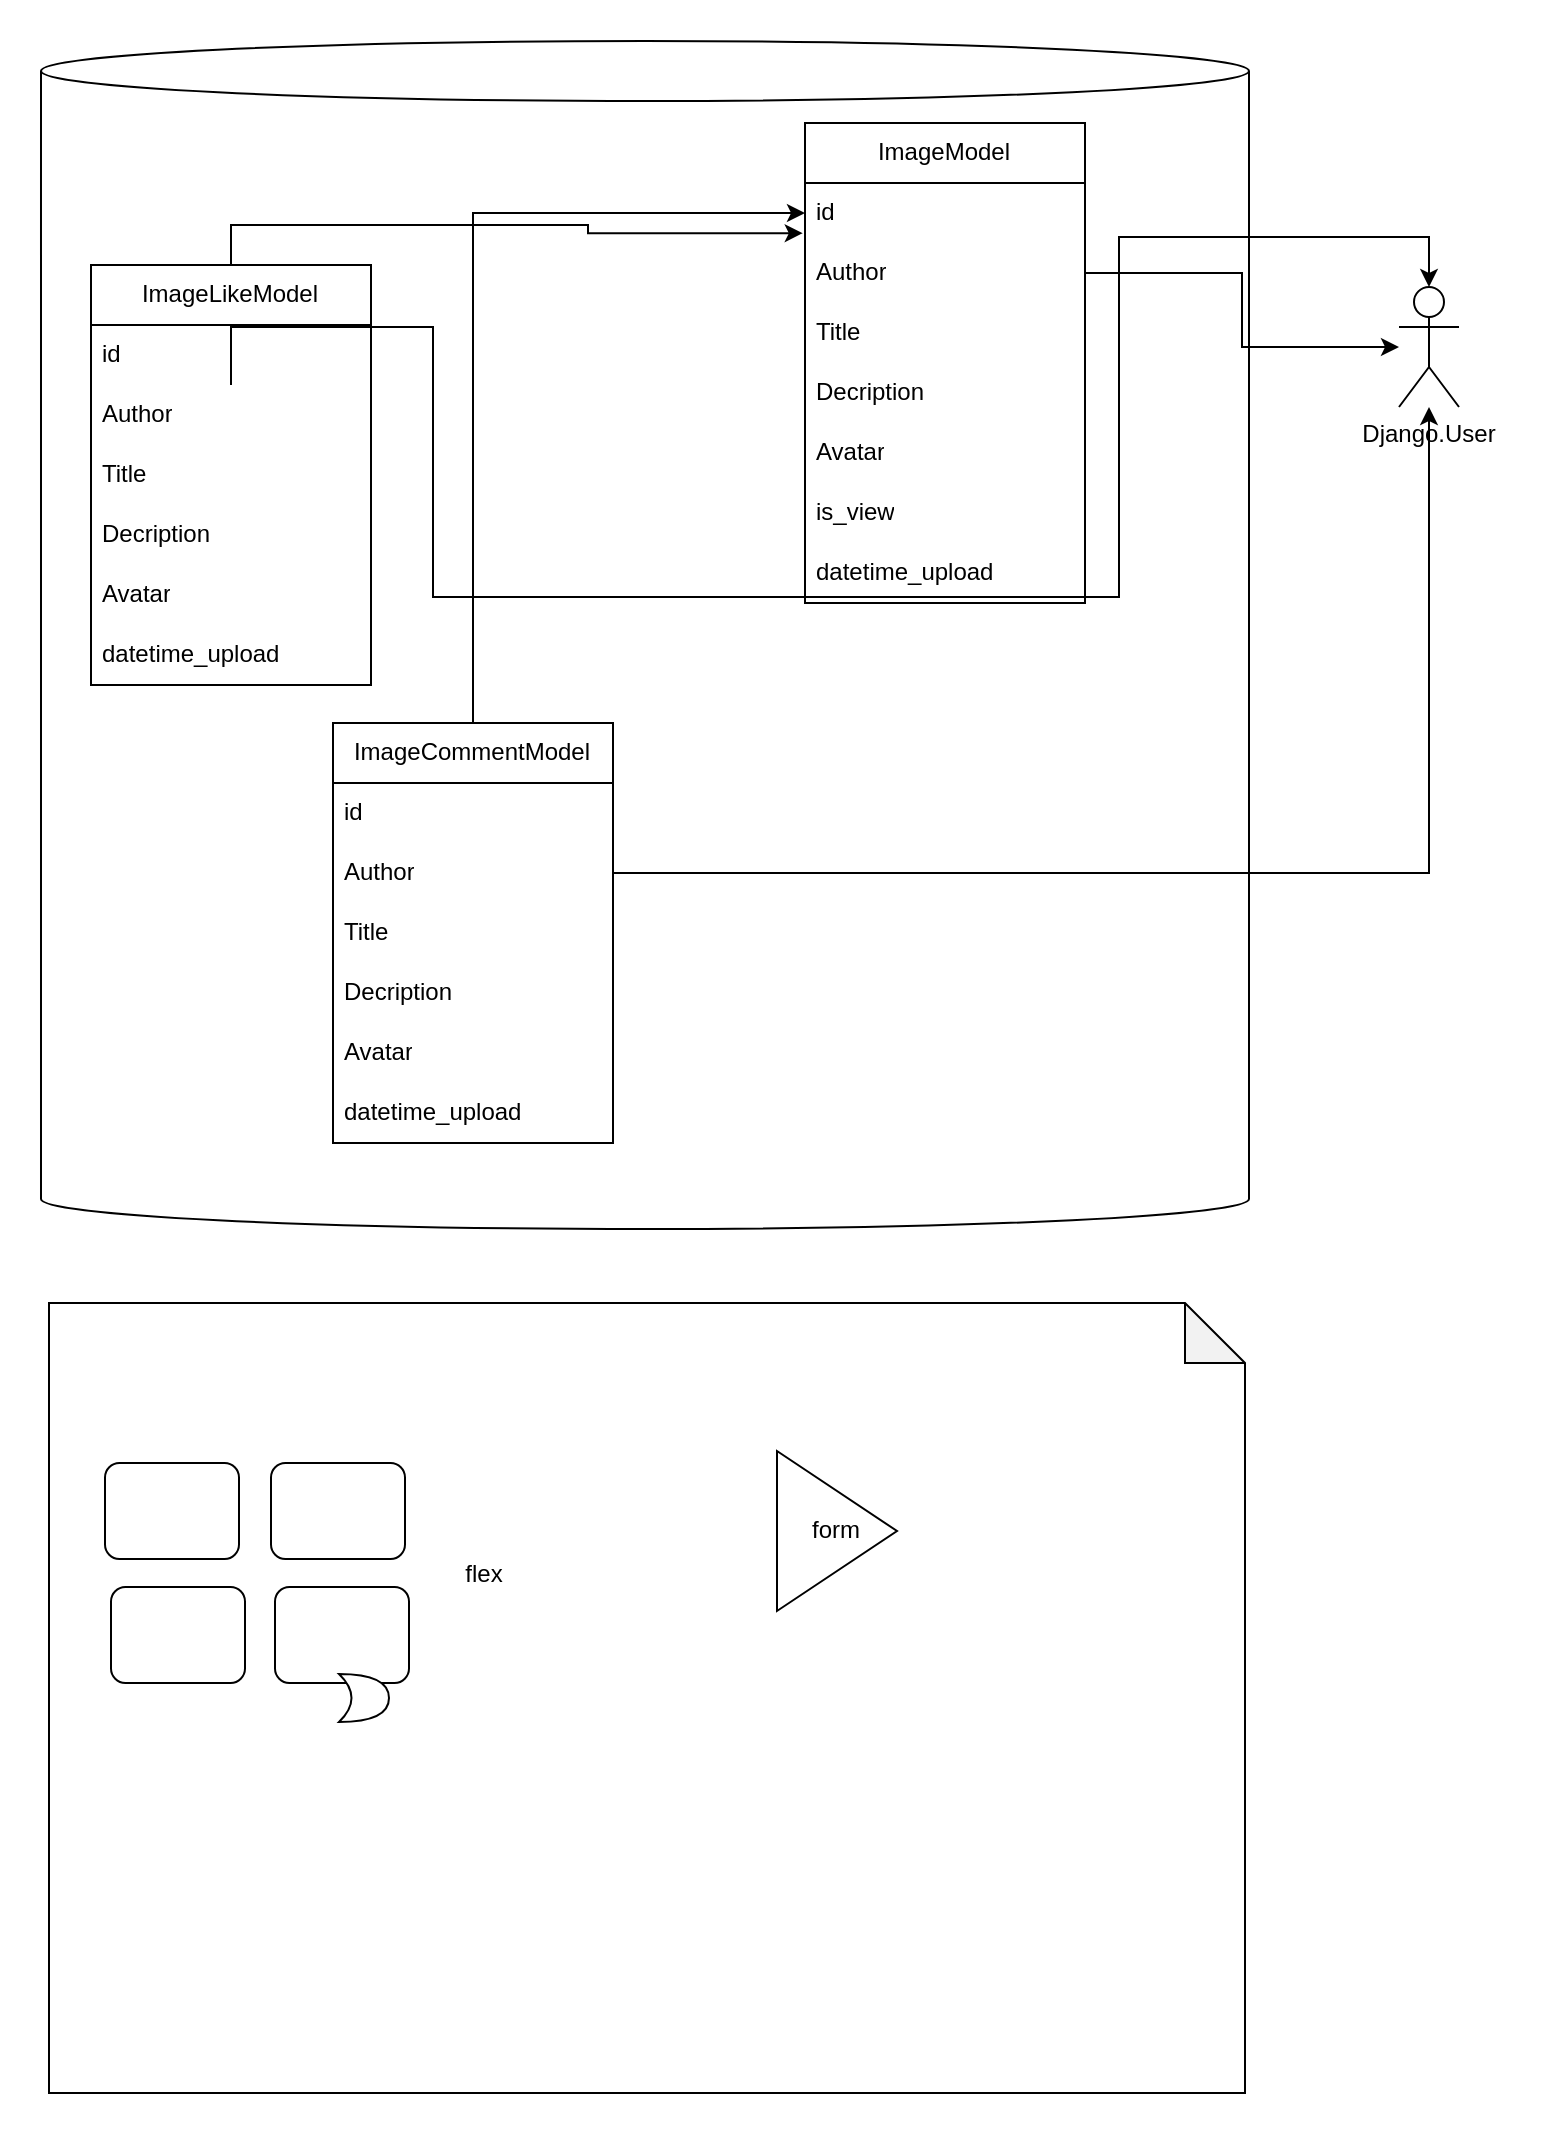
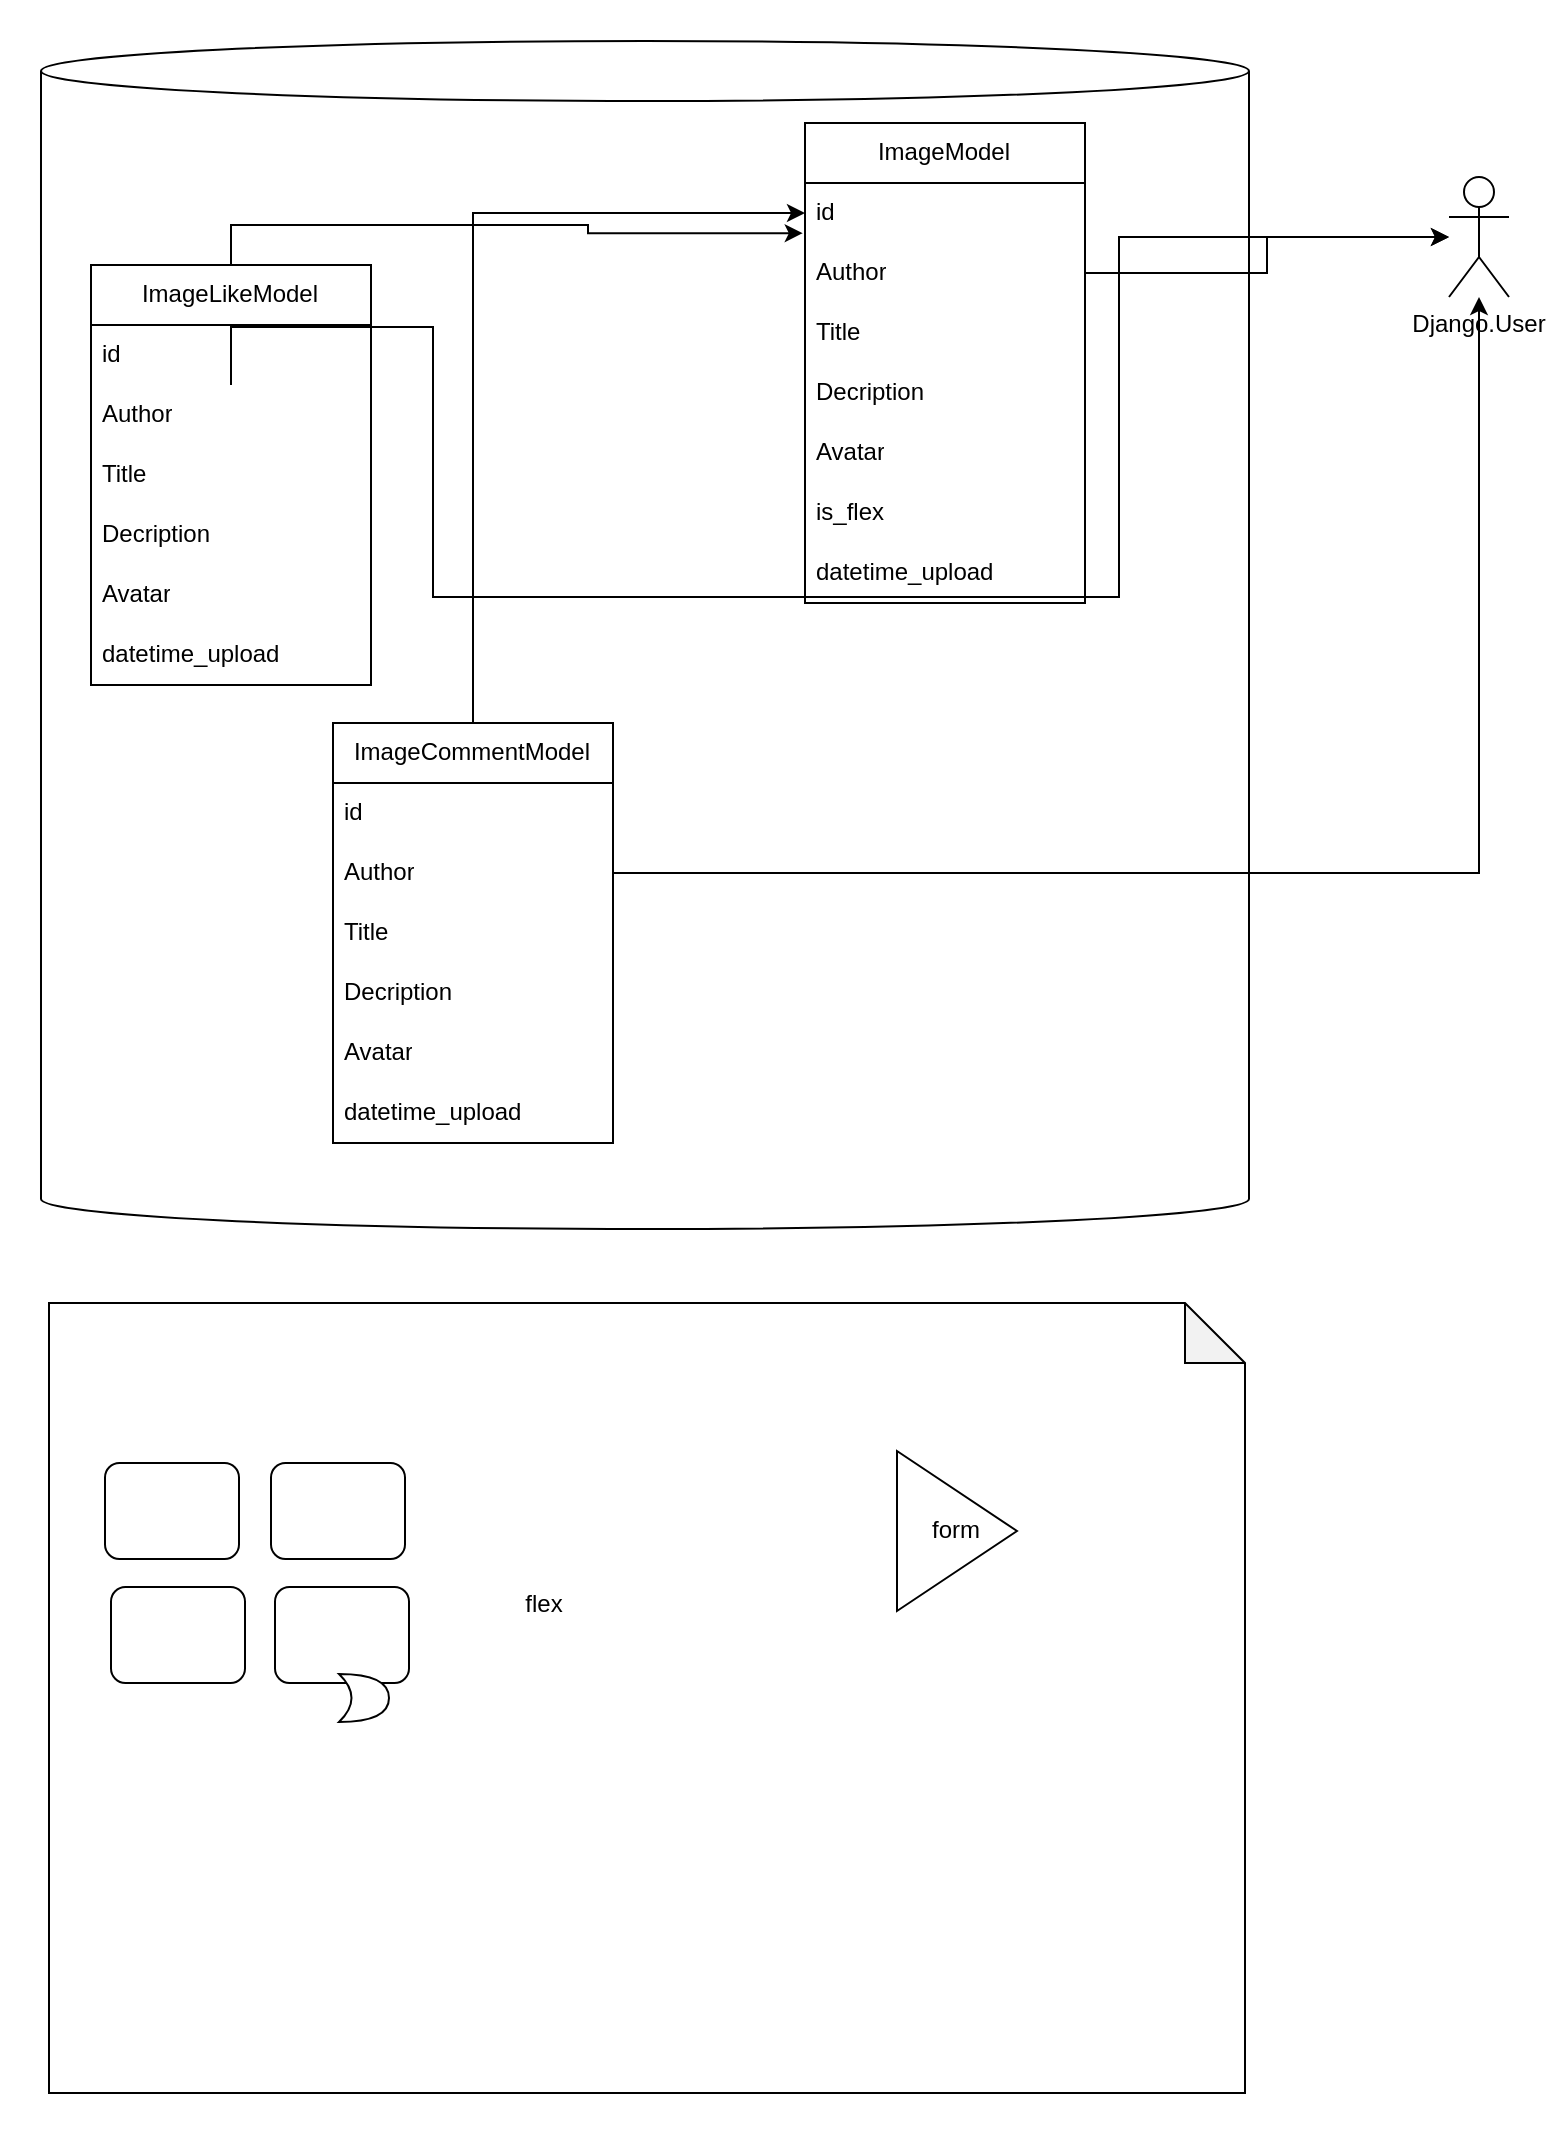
(1429, 347) -> (1479, 237)
(858, 513) -> (858, 513)
(837, 1531) -> (957, 1531)
(485, 1575) -> (545, 1605)
